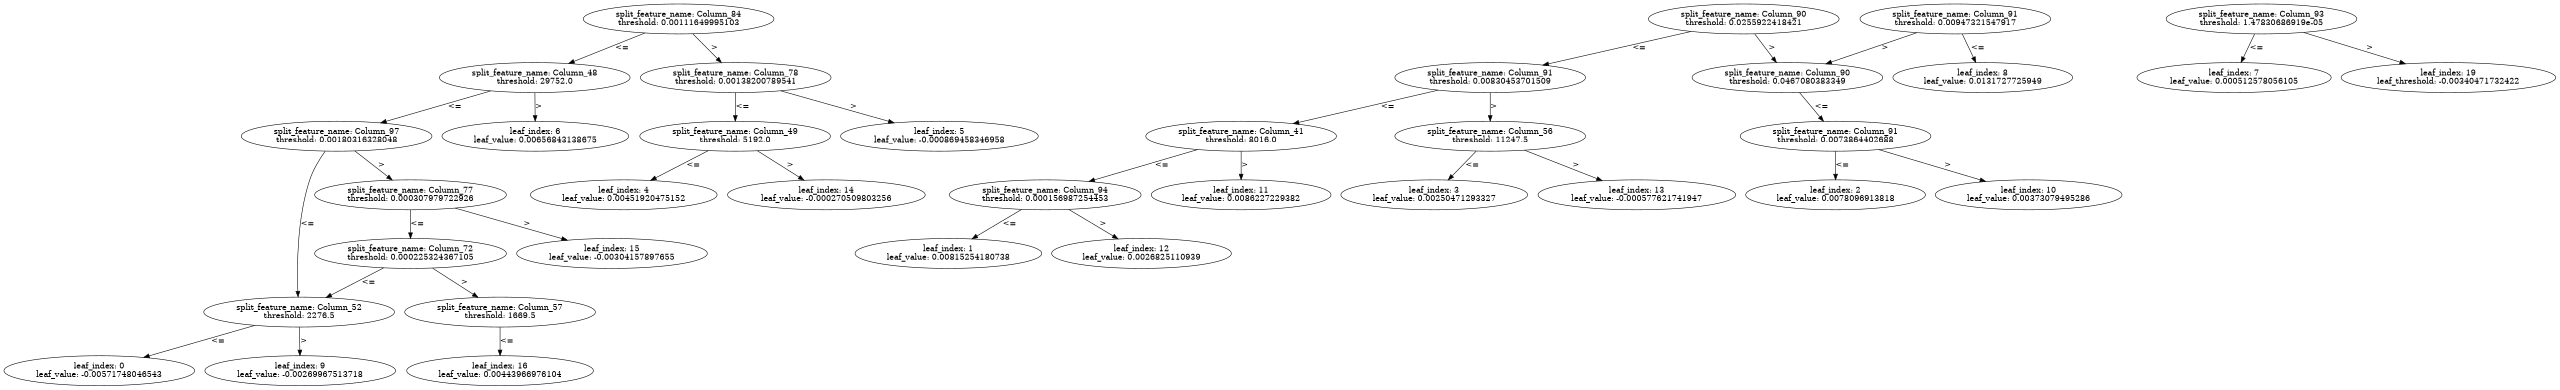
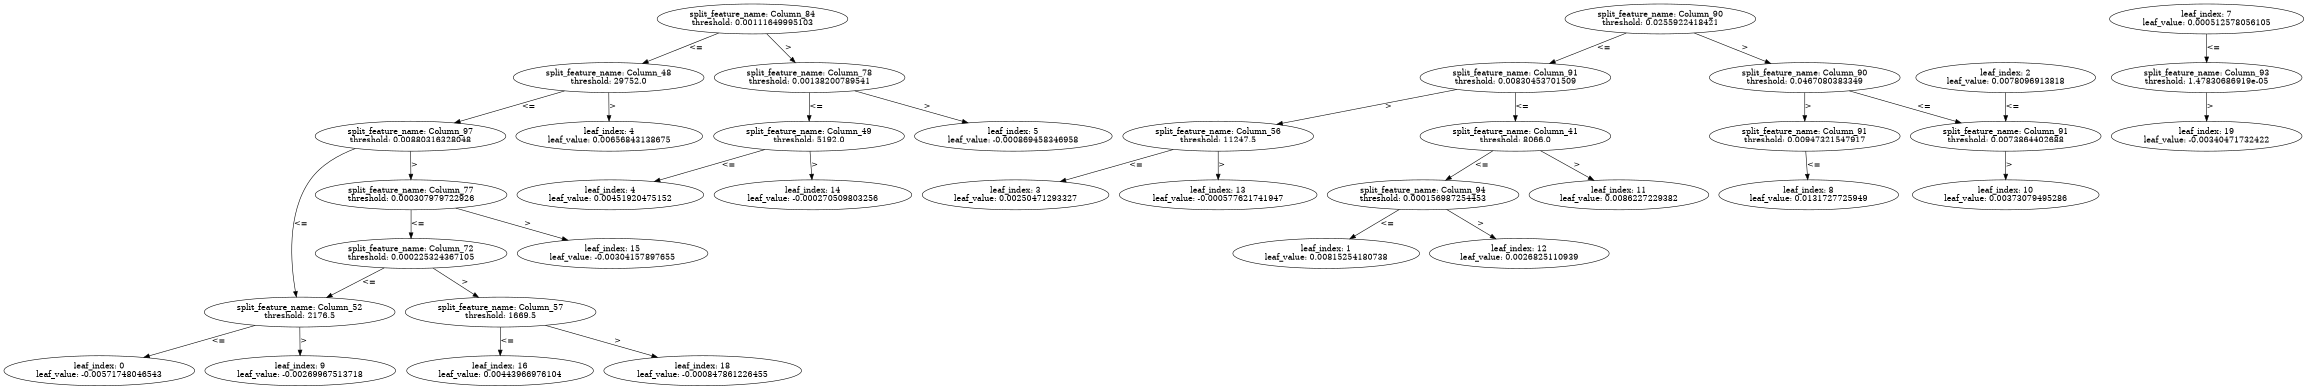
(2249, 46) -> (2207, 45)
(1874, 47) -> (1805, 104)
(2448, 78) -> (2207, 136)
(337, 136) -> (411, 136)
(535, 136) -> (609, 136)
(1241, 136) -> (1515, 136)
(1836, 163) -> (2006, 104)
(299, 312) -> (300, 312)
none -> (703, 371)
